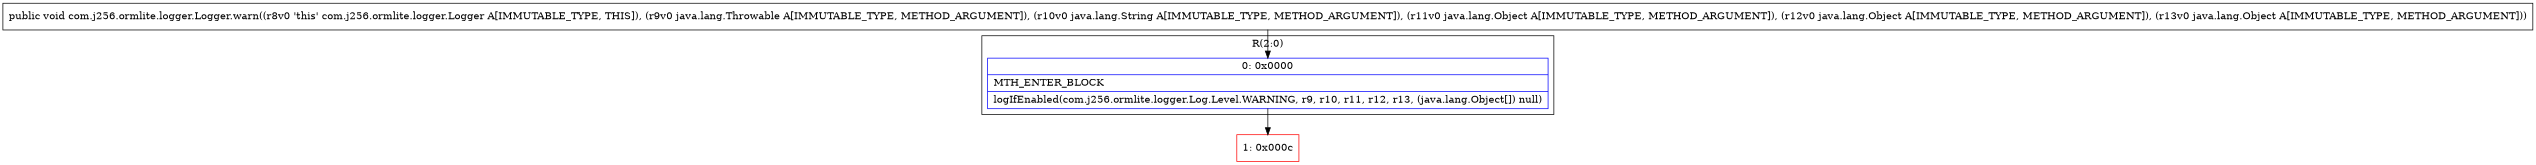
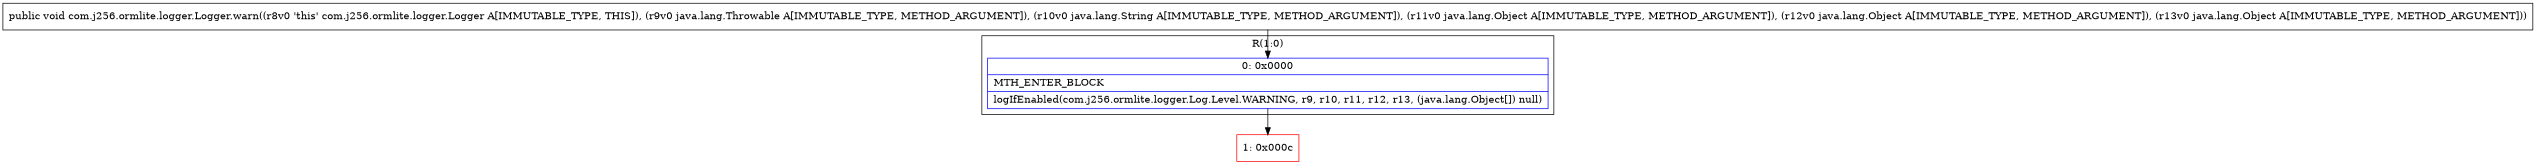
(1268, 44) -> (1268, 44)
